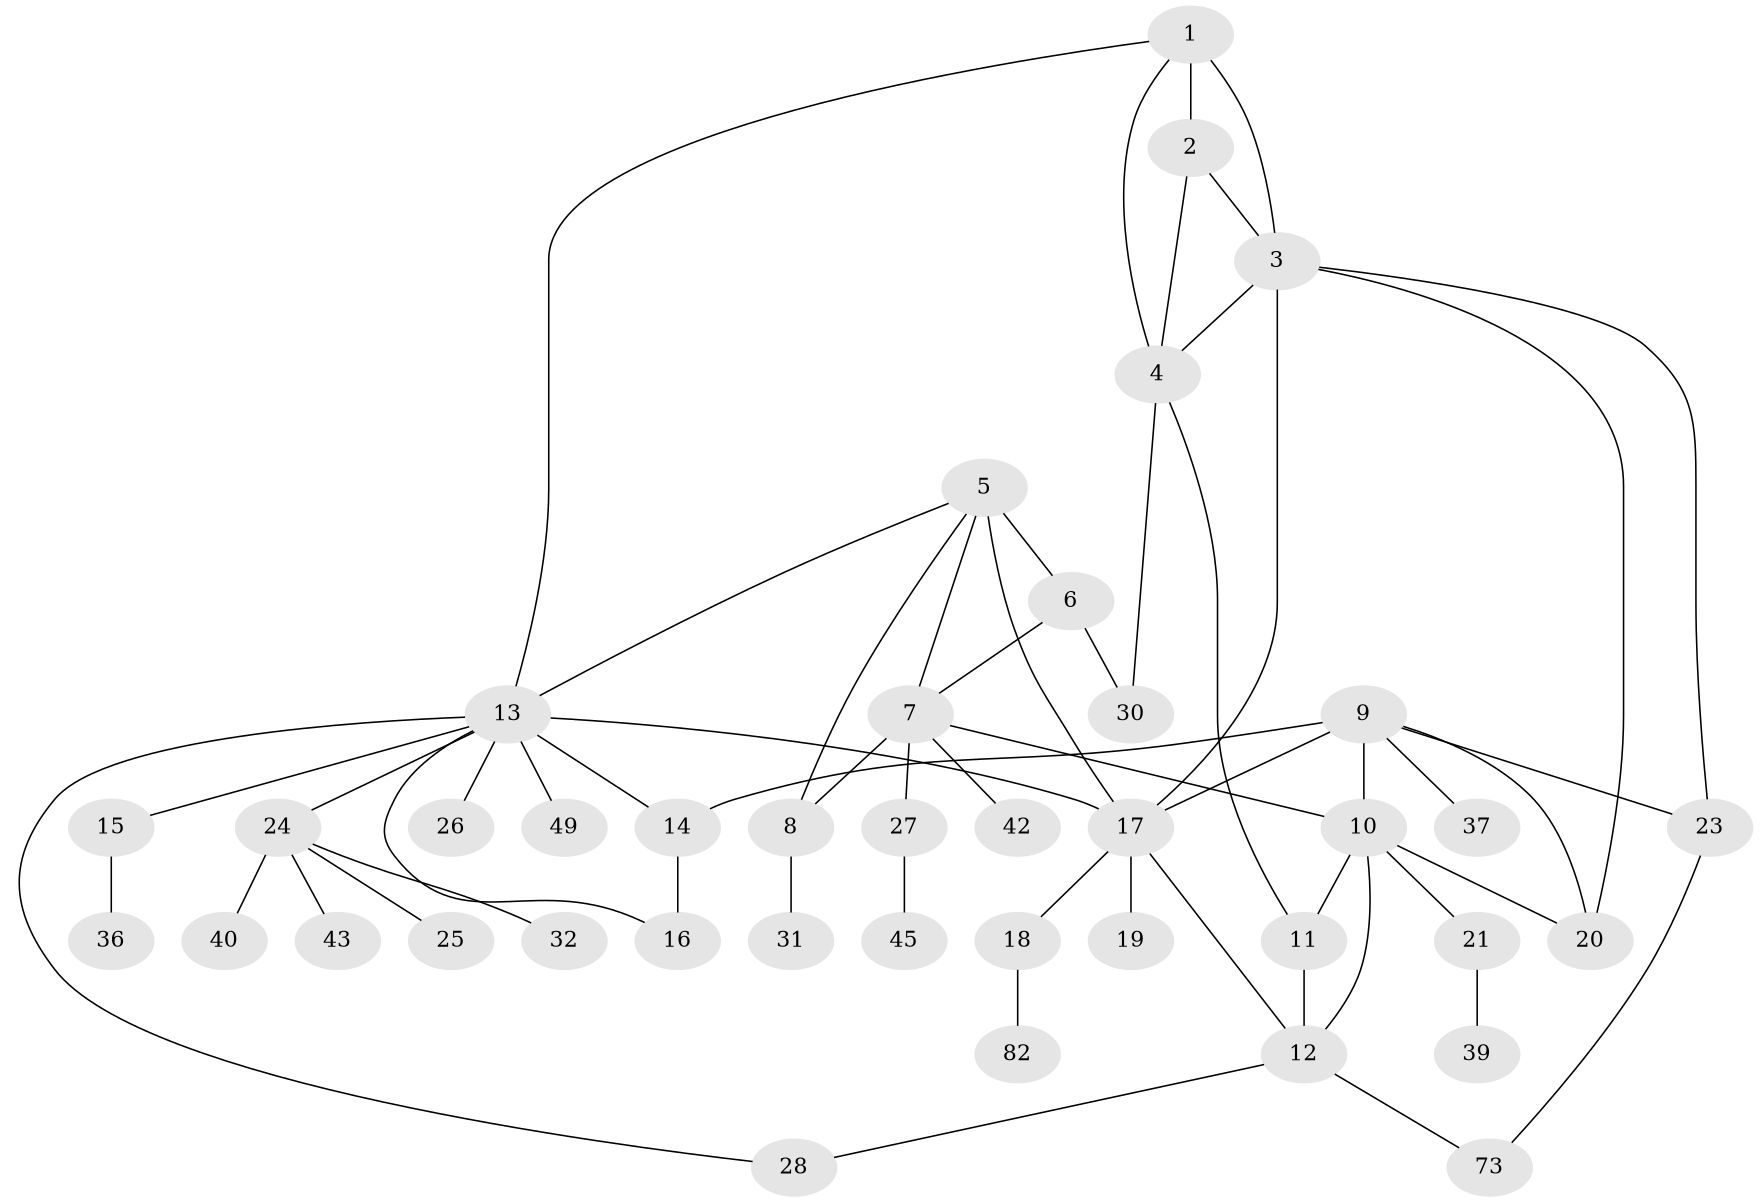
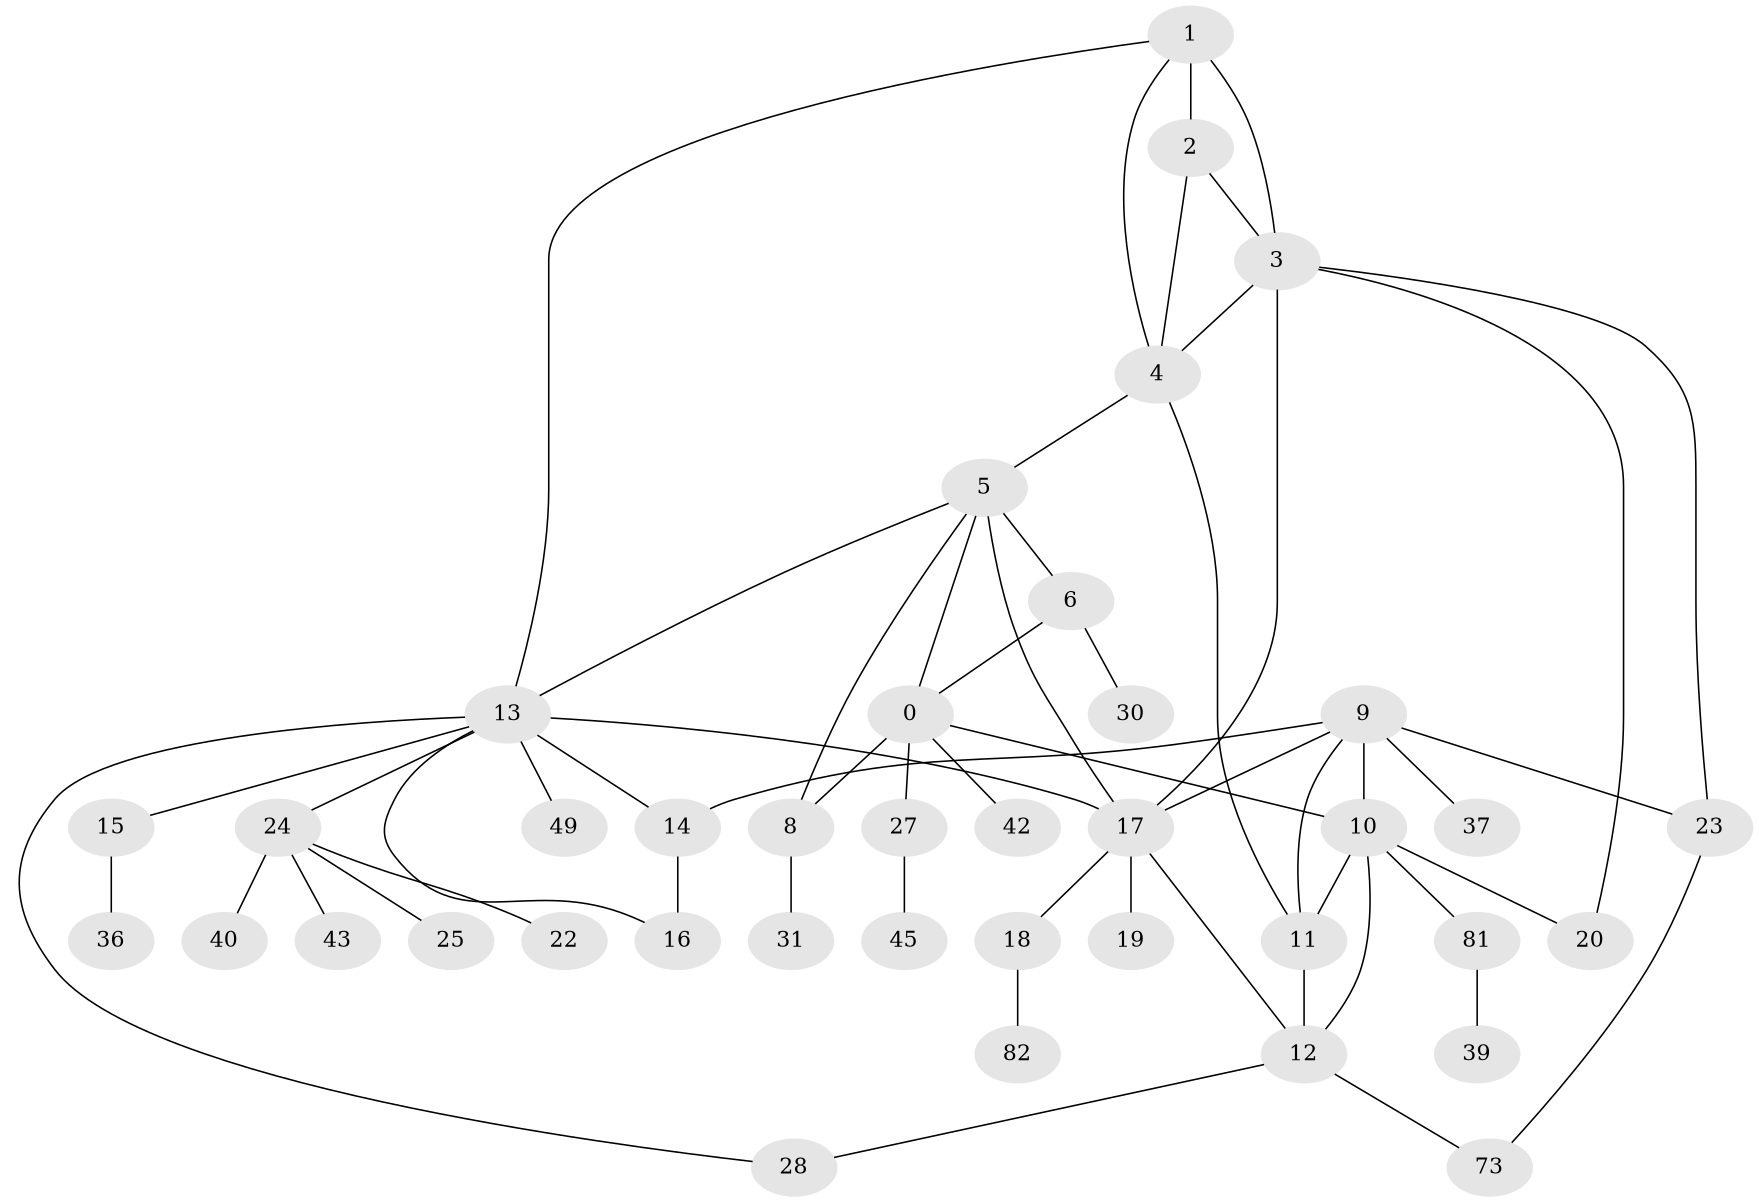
(1144, 544) -> (1071, 431)
(911, 714) -> (911, 714)
(1525, 791) -> (1302, 821)
(451, 828) -> none
(564, 941) -> (564, 941)
(1477, 941) -> (1477, 941)
